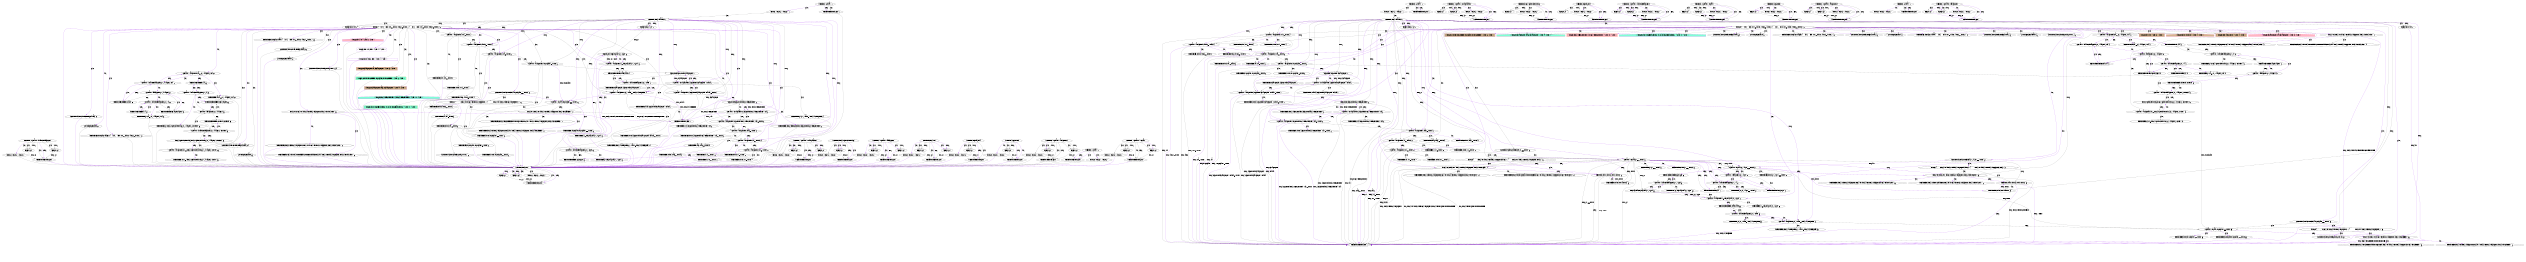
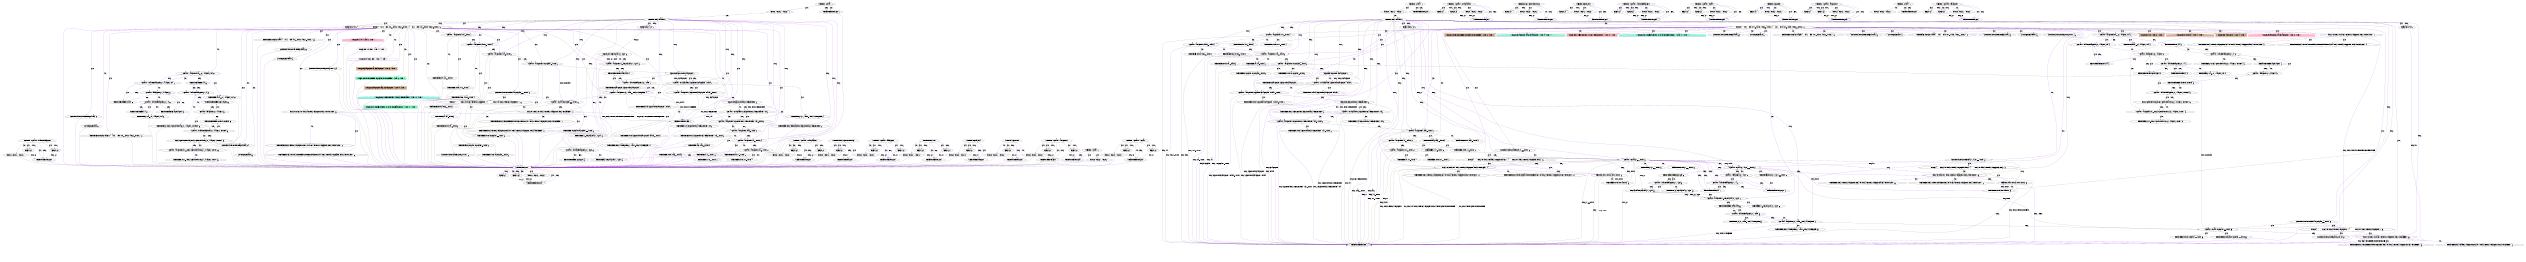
(1744, 191) -> none
